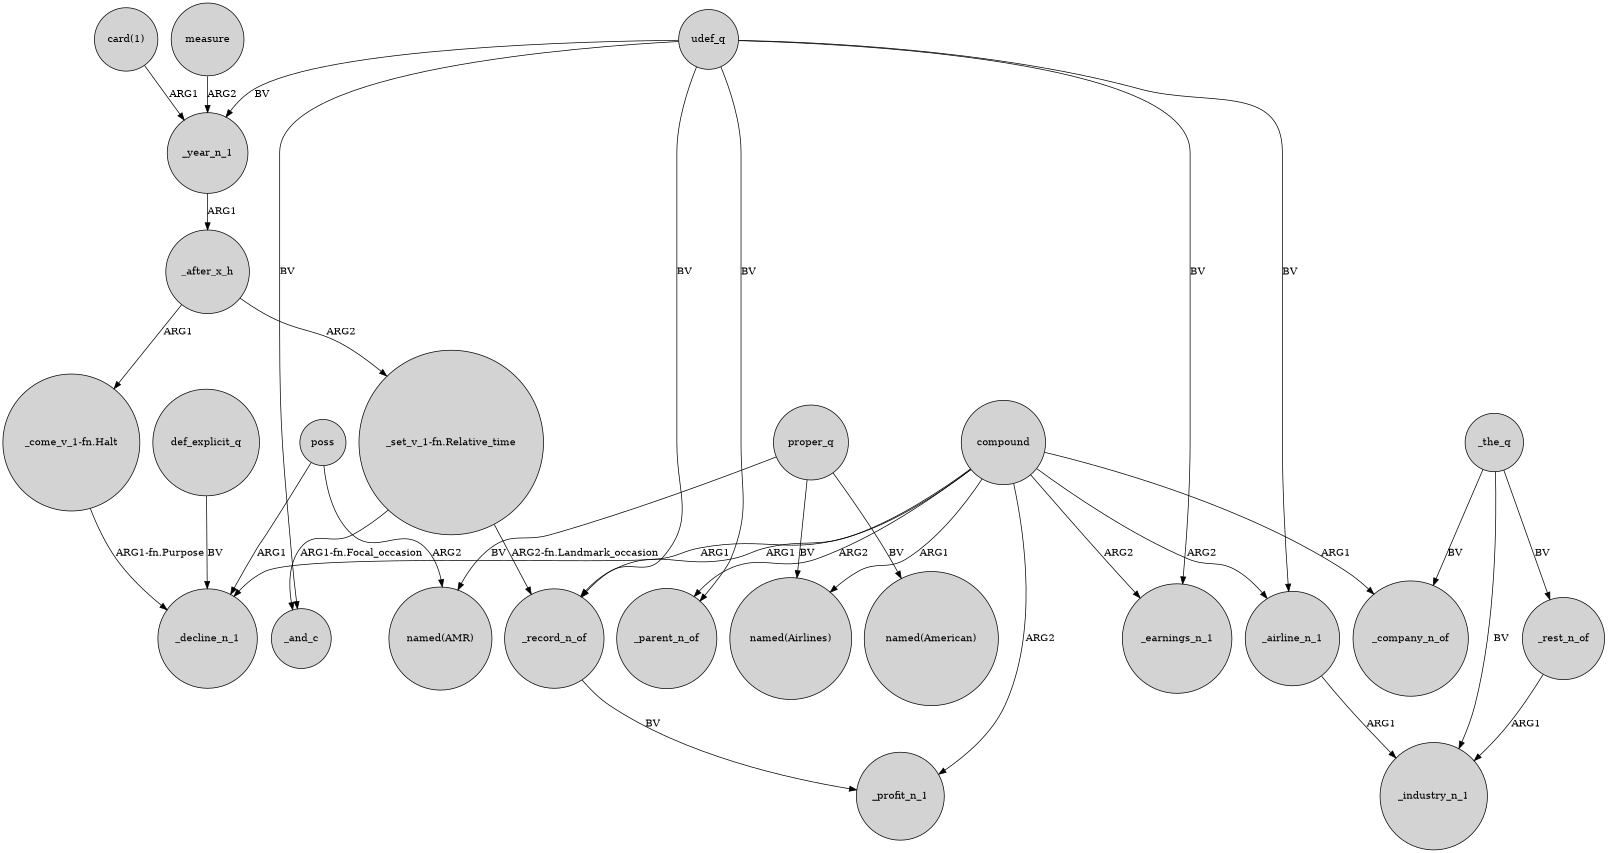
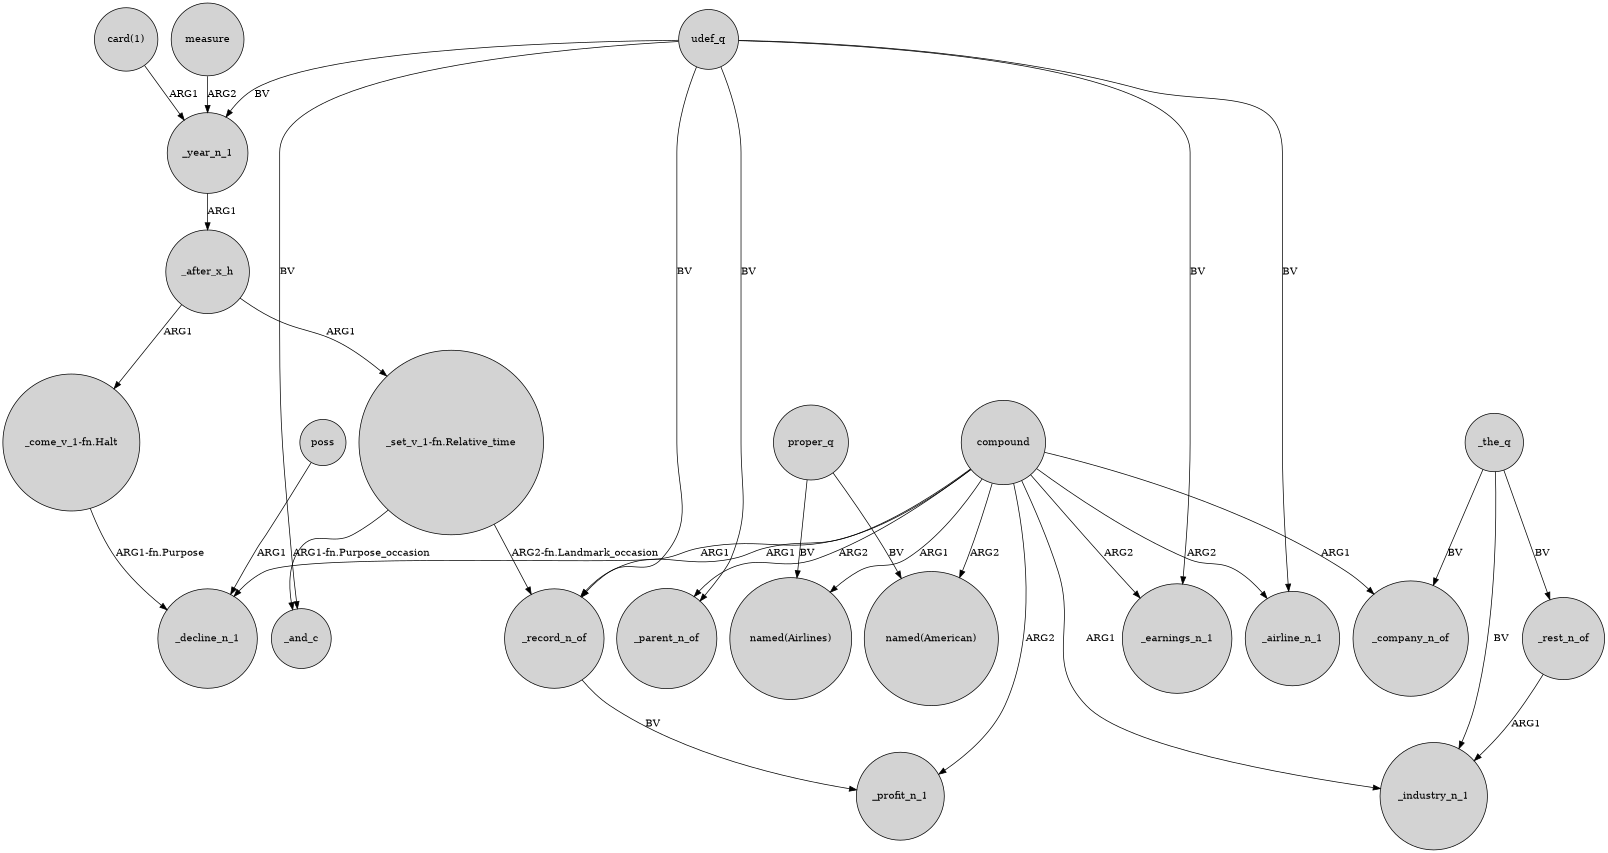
(341, 332) -> (341, 332)
(206, 443) -> none
none -> (978, 527)
(361, 553) -> (361, 553)
(440, 639) -> none
(1355, 715) -> (1112, 723)
